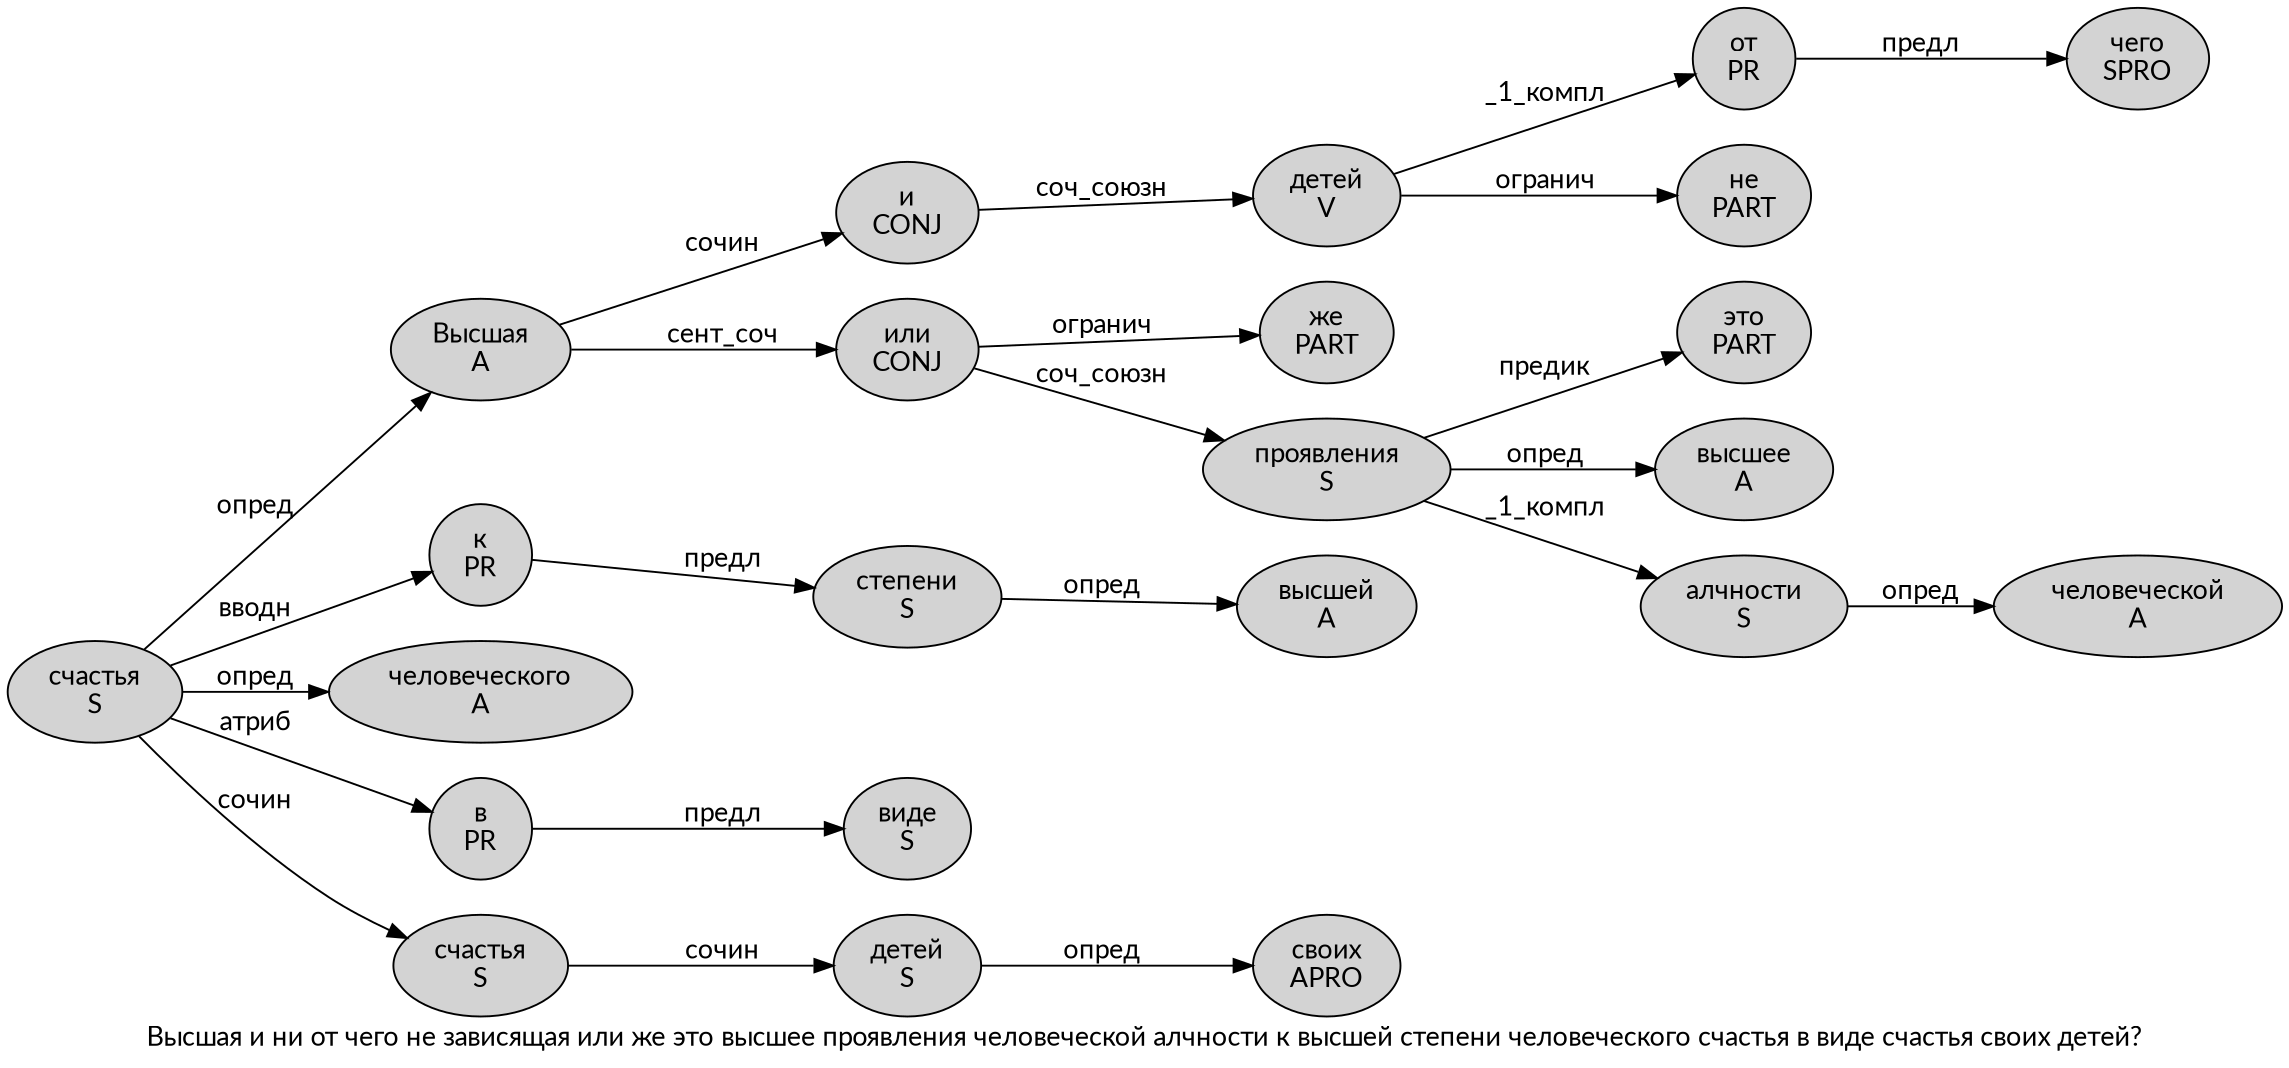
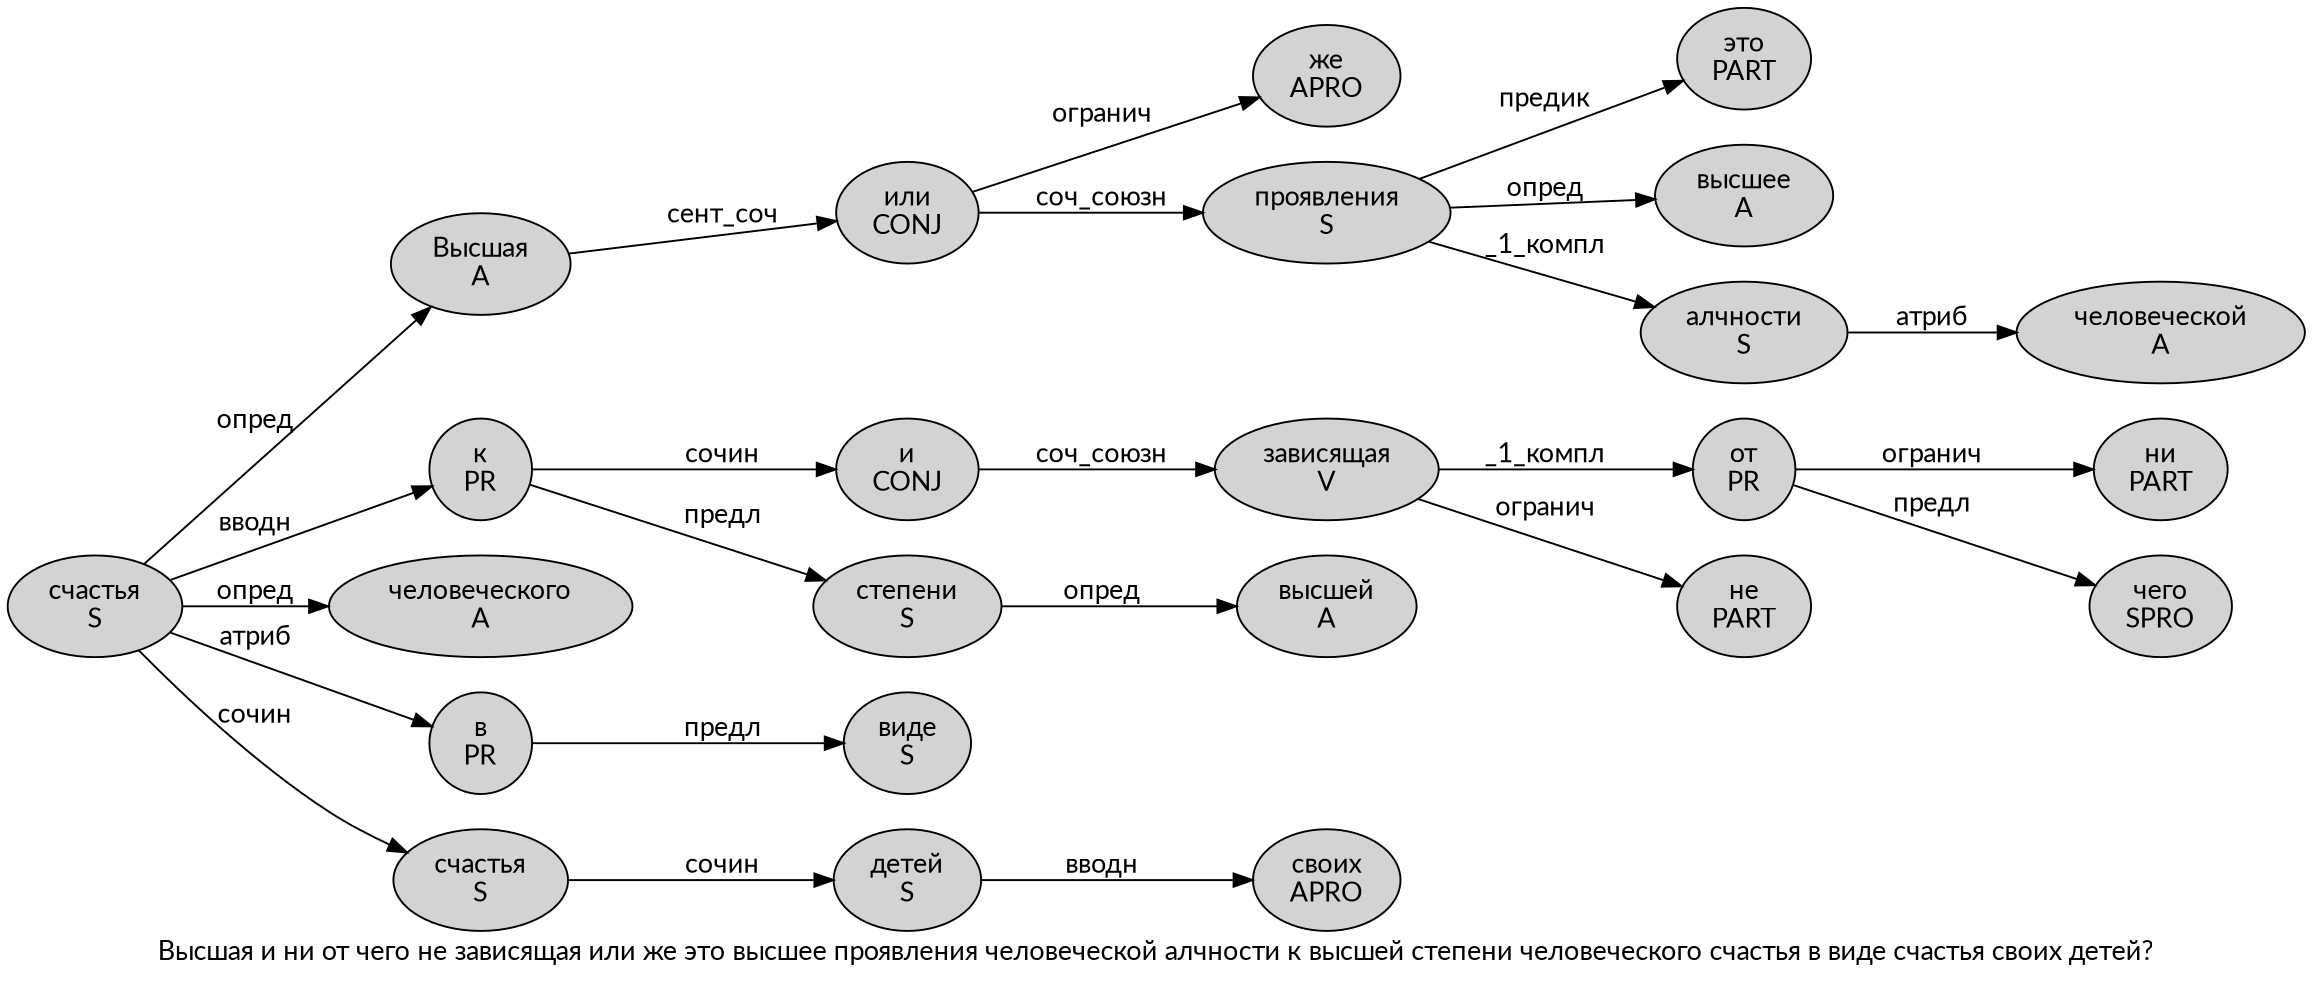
(1327, 196) -> (1327, 469)
(692, 282) -> (675, 469)
(1327, 332) -> (1327, 76)
none -> (2161, 469)
(1921, 592) -> (1932, 318)
(1102, 951) -> (1102, 866)
